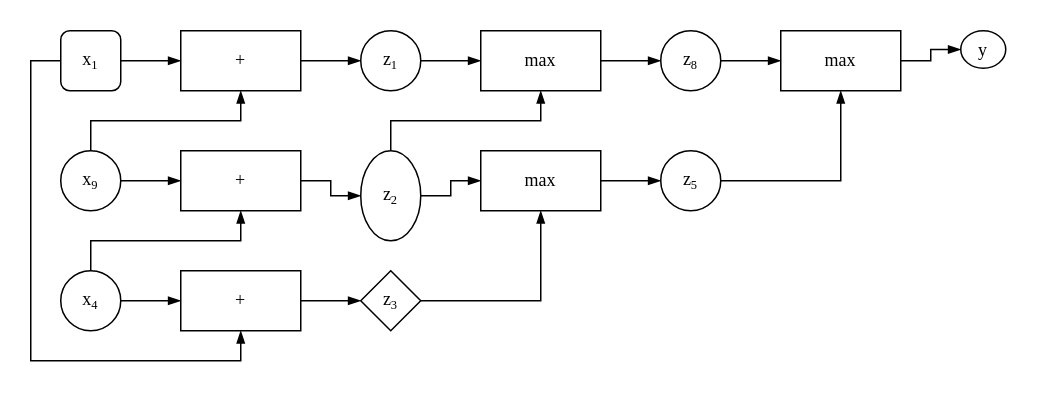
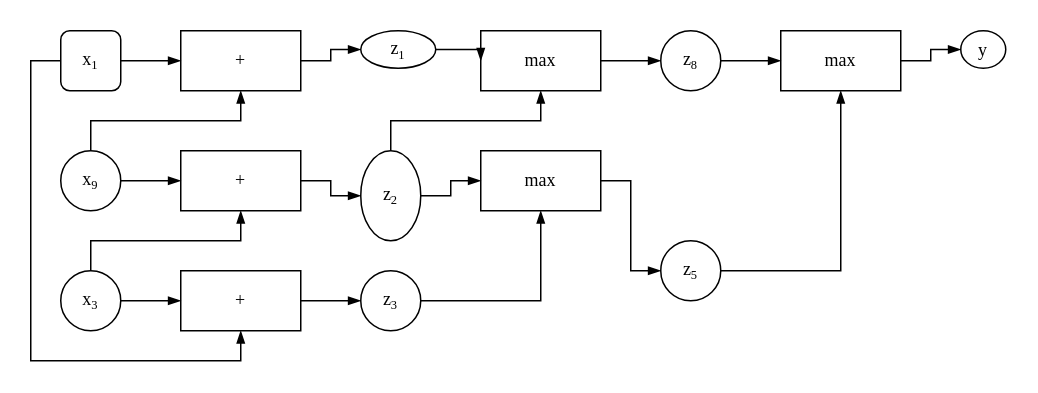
(391, 61) -> (398, 50)
(691, 181) -> (691, 271)
(91, 301) -> (91, 301)
(391, 301) -> (391, 301)
